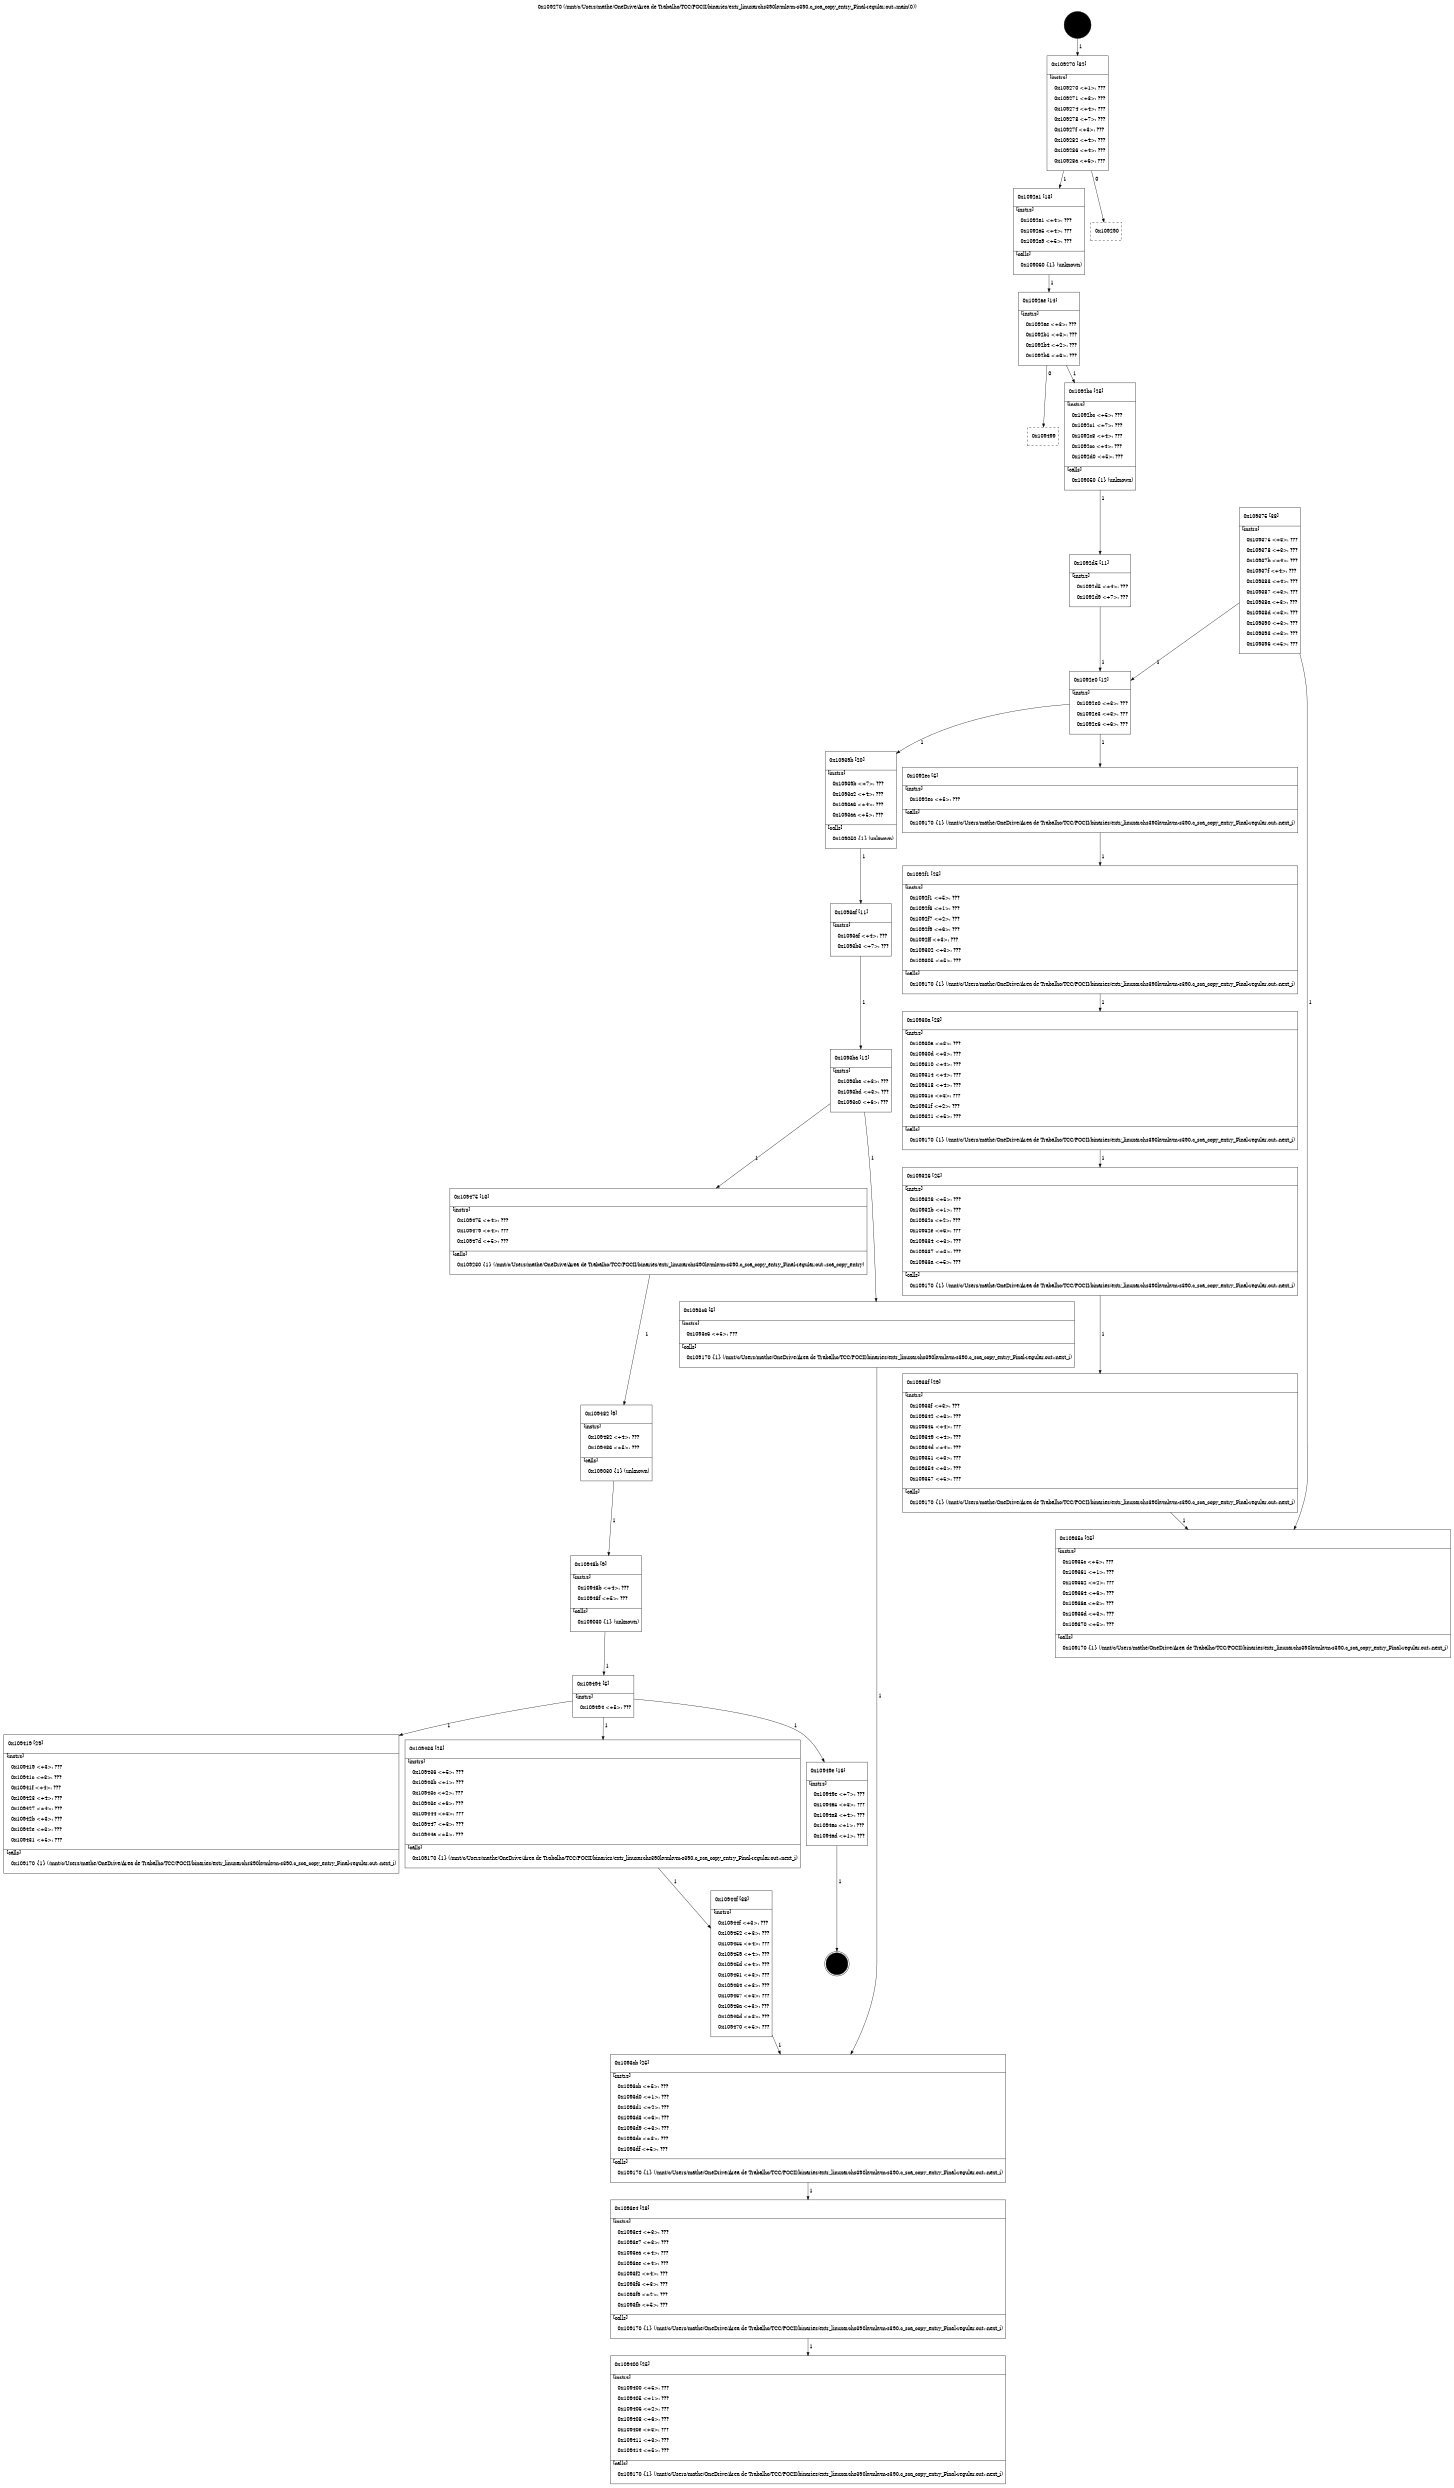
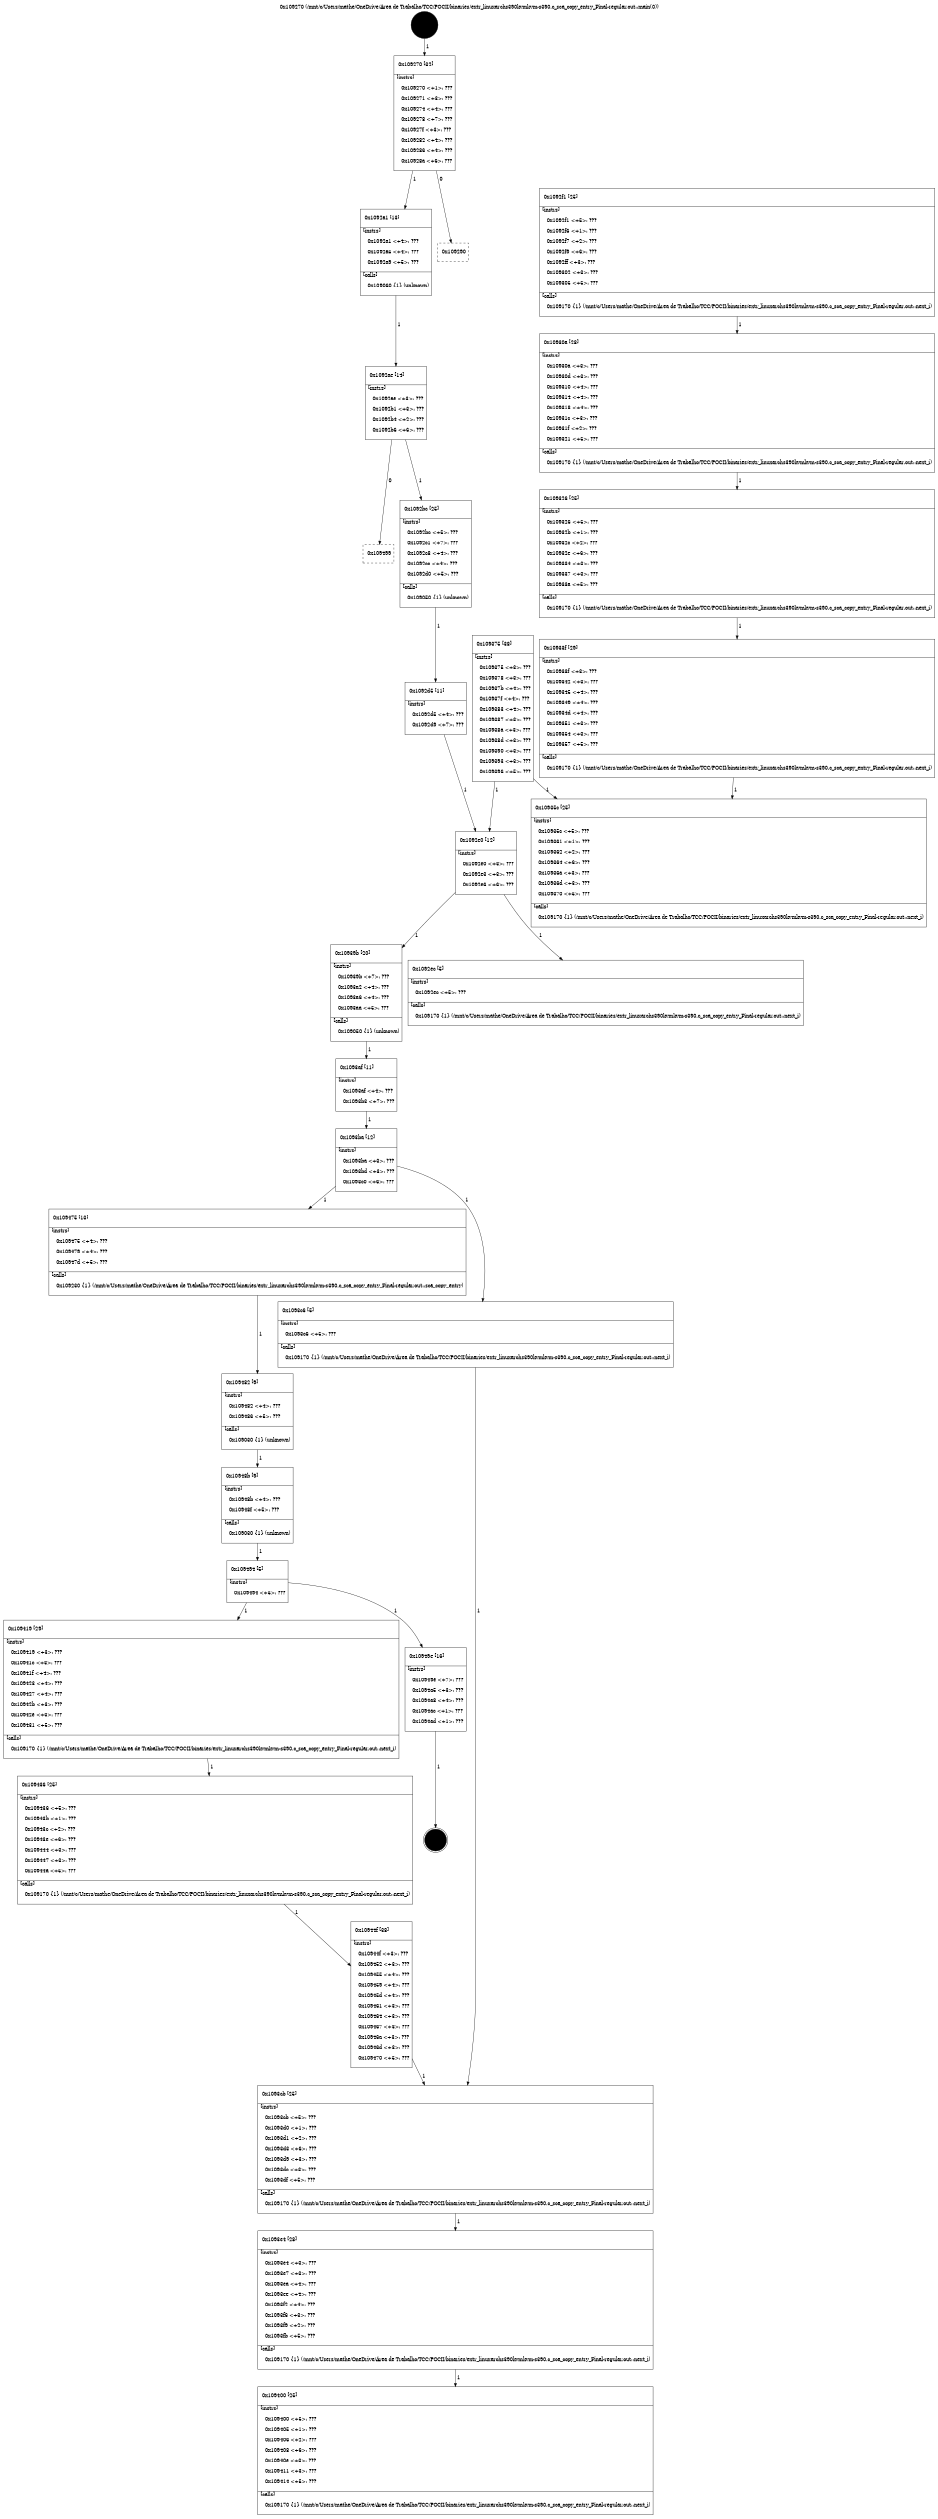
(1100, 848) -> none
(603, 1727) -> (208, 1766)
